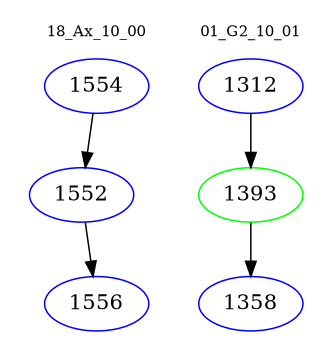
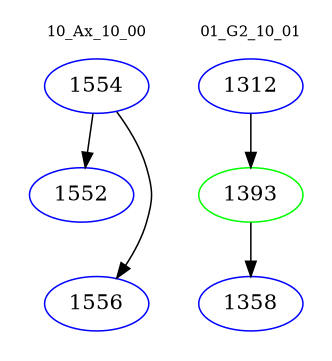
(97, 32) -> (97, 32)
(88, 242) -> (151, 187)
